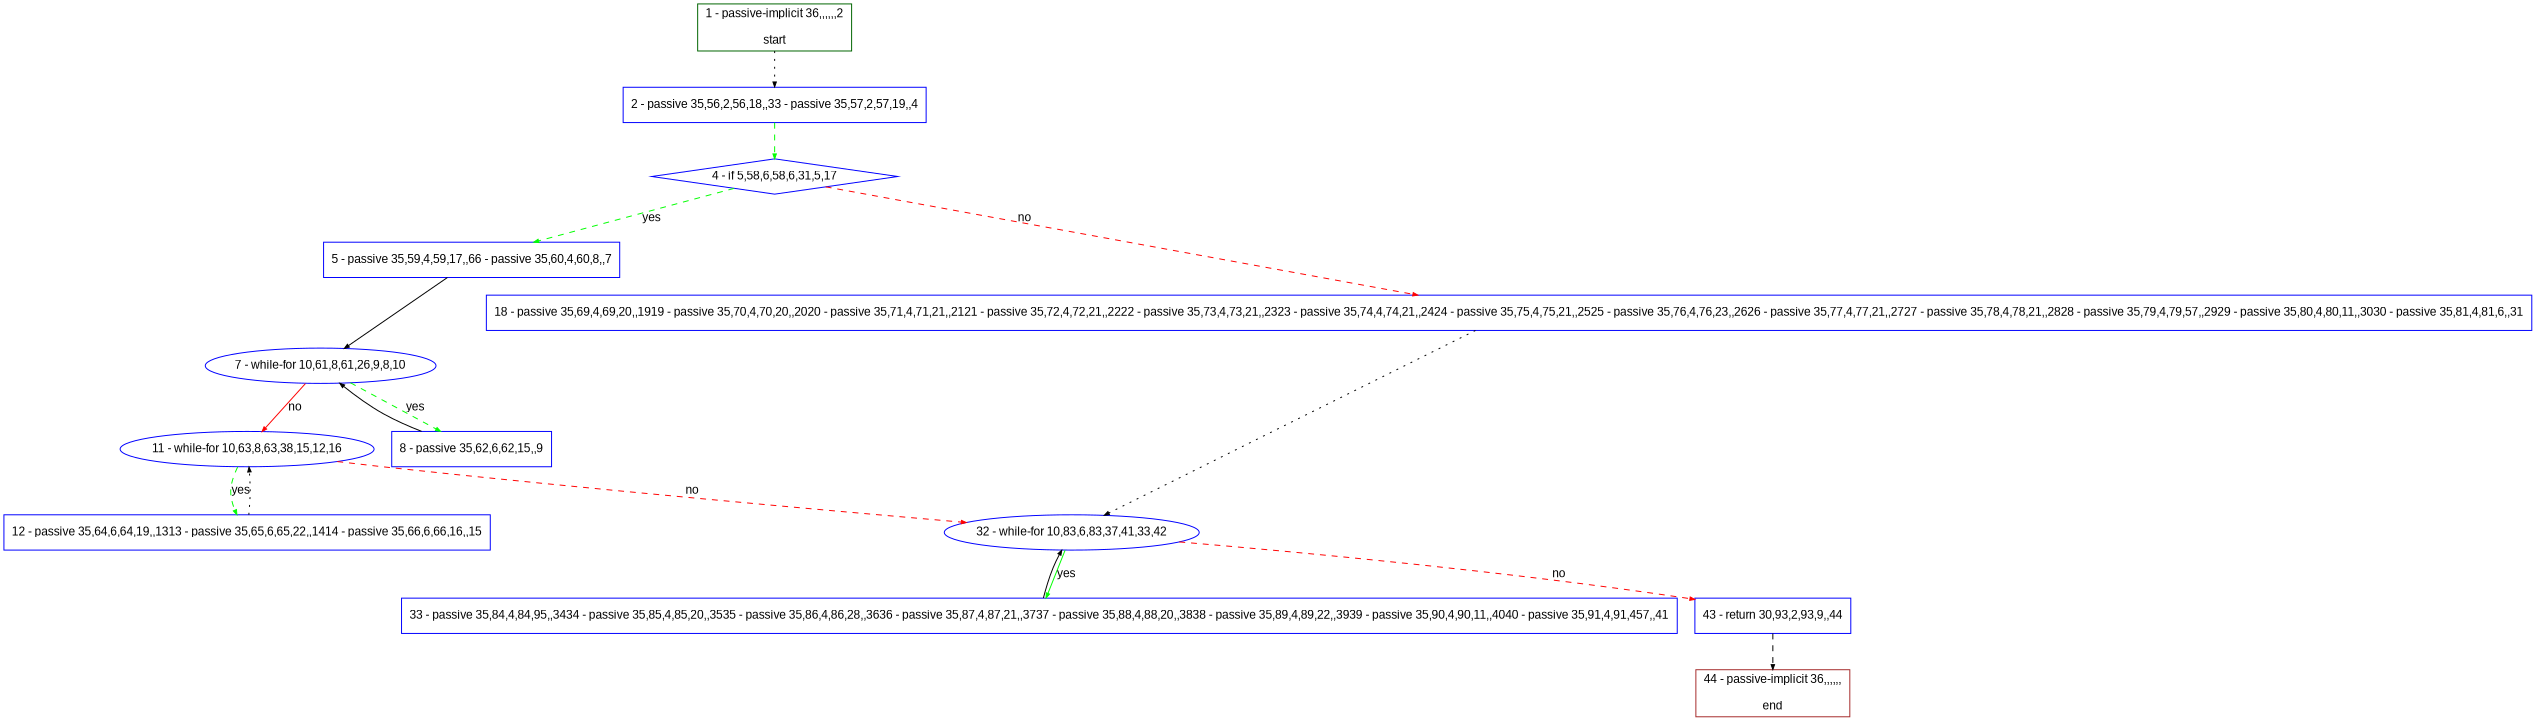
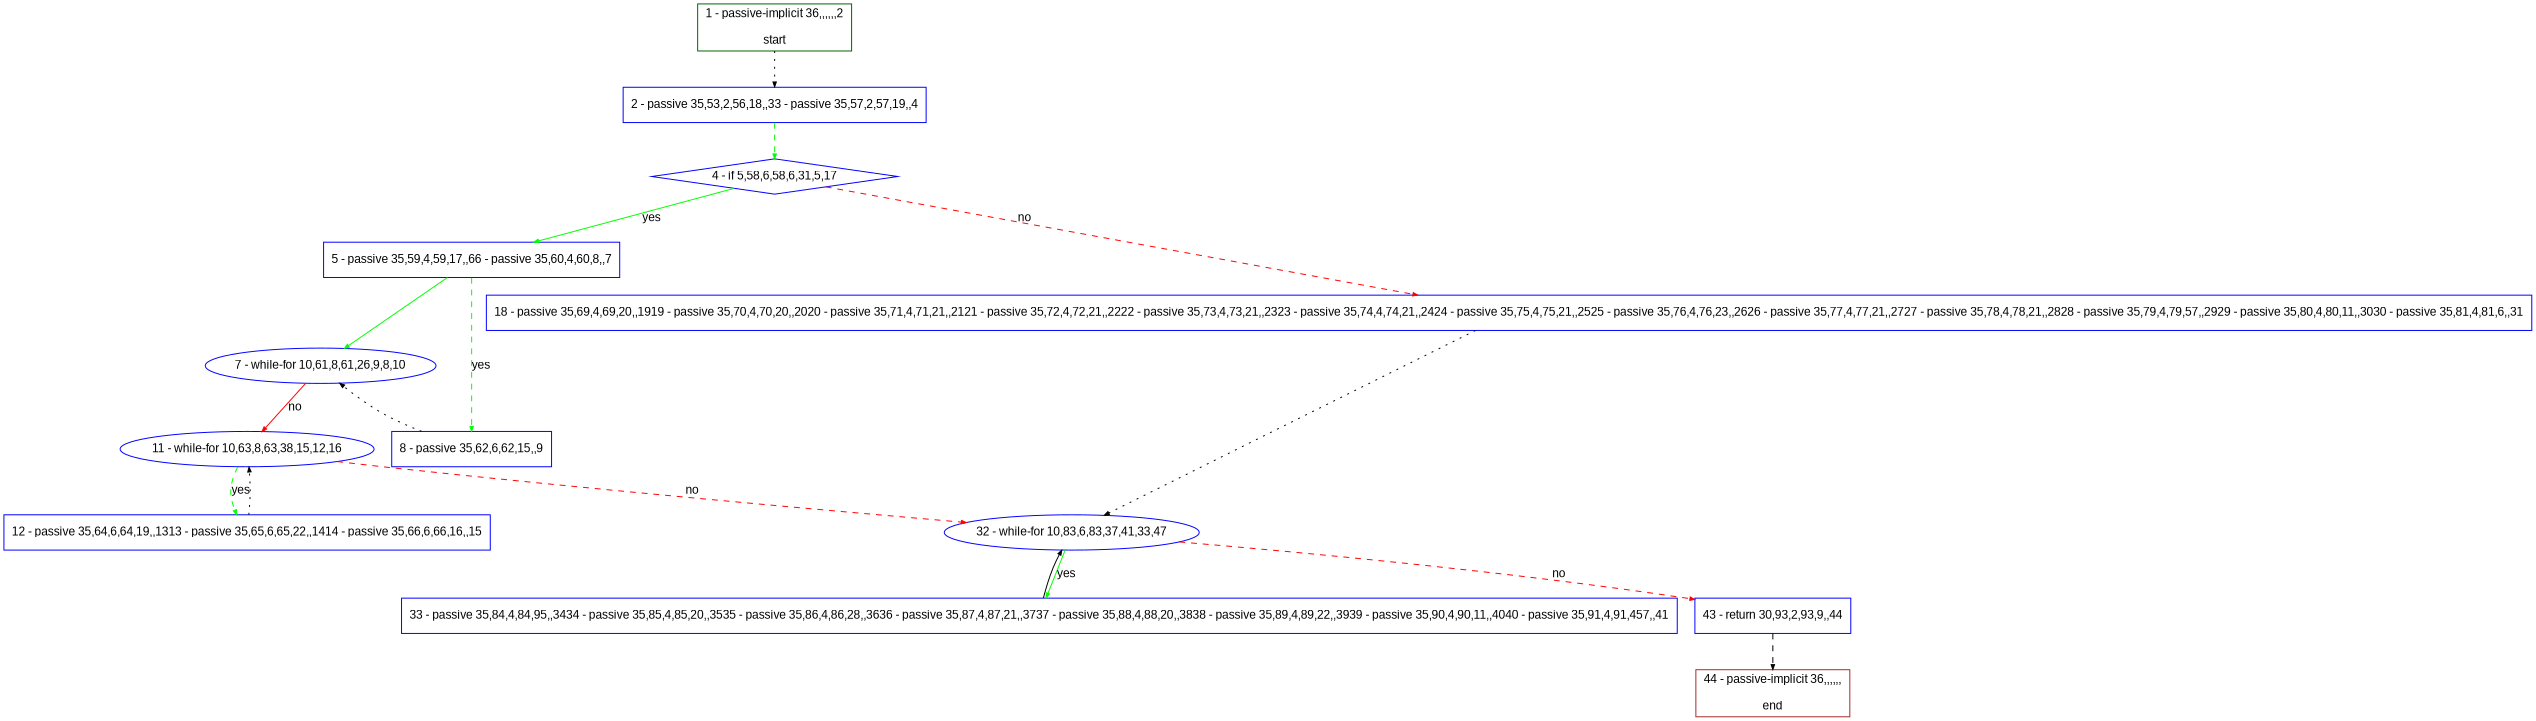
(775, 105) -> (775, 105)
(636, 215) -> (636, 215)
(398, 312) -> (398, 312)
(393, 406) -> (472, 352)
(381, 412) -> (381, 412)
(1072, 532) -> (1072, 532)
